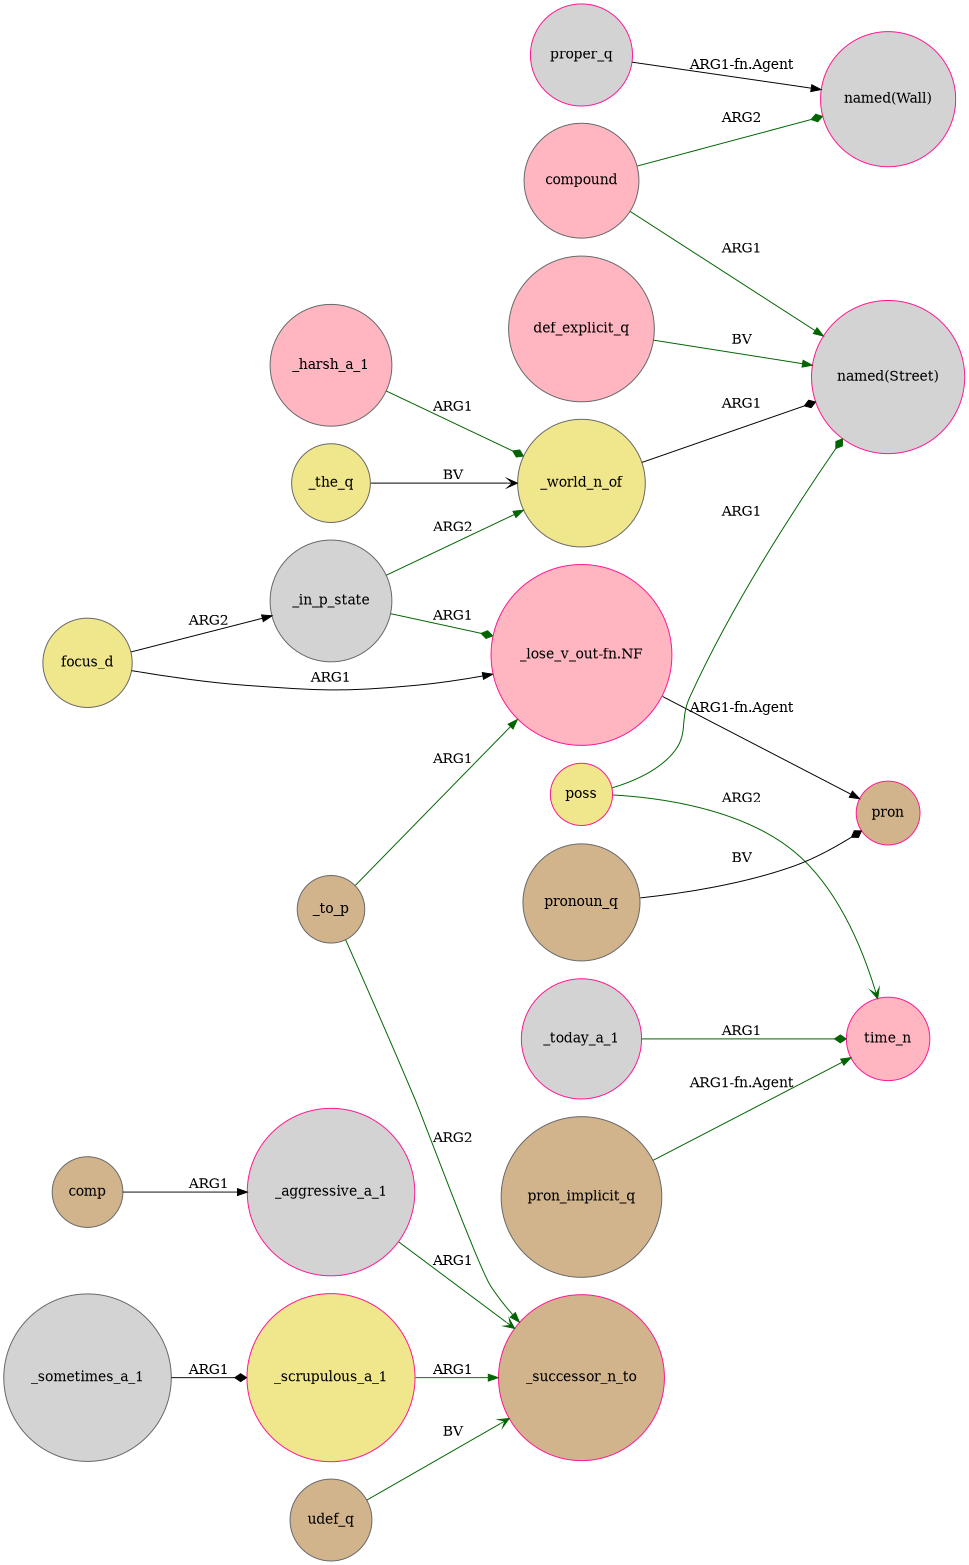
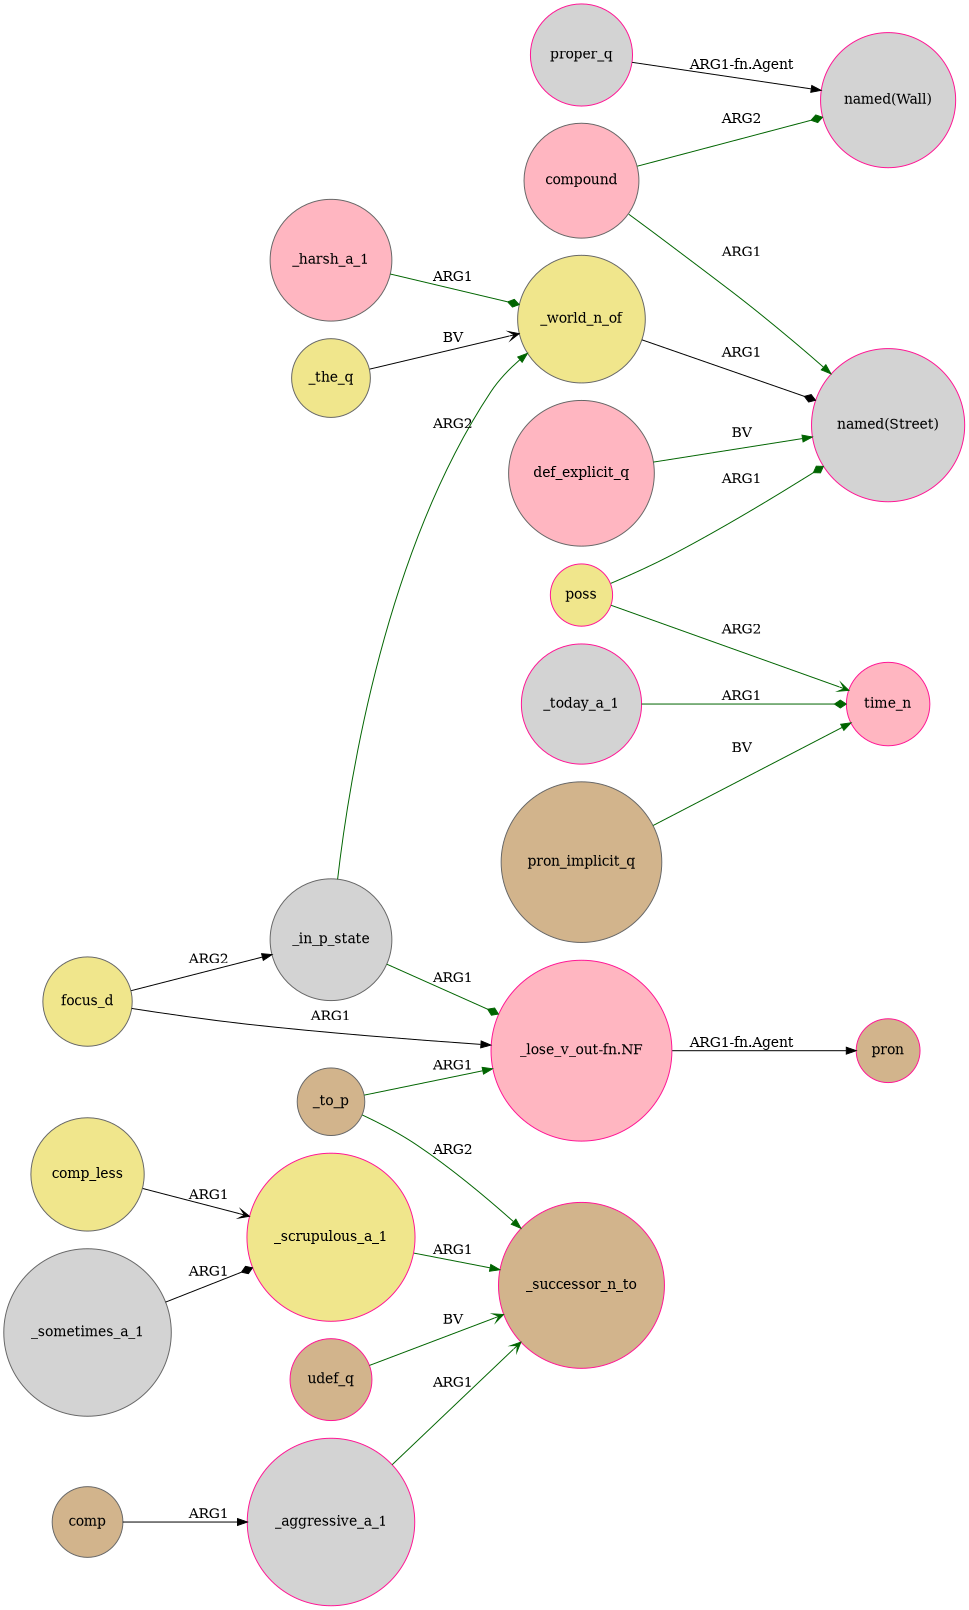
(581, 902) -> none
(742, 1084) -> (742, 749)
none -> (88, 1174)
(331, 1520) -> (331, 1380)
